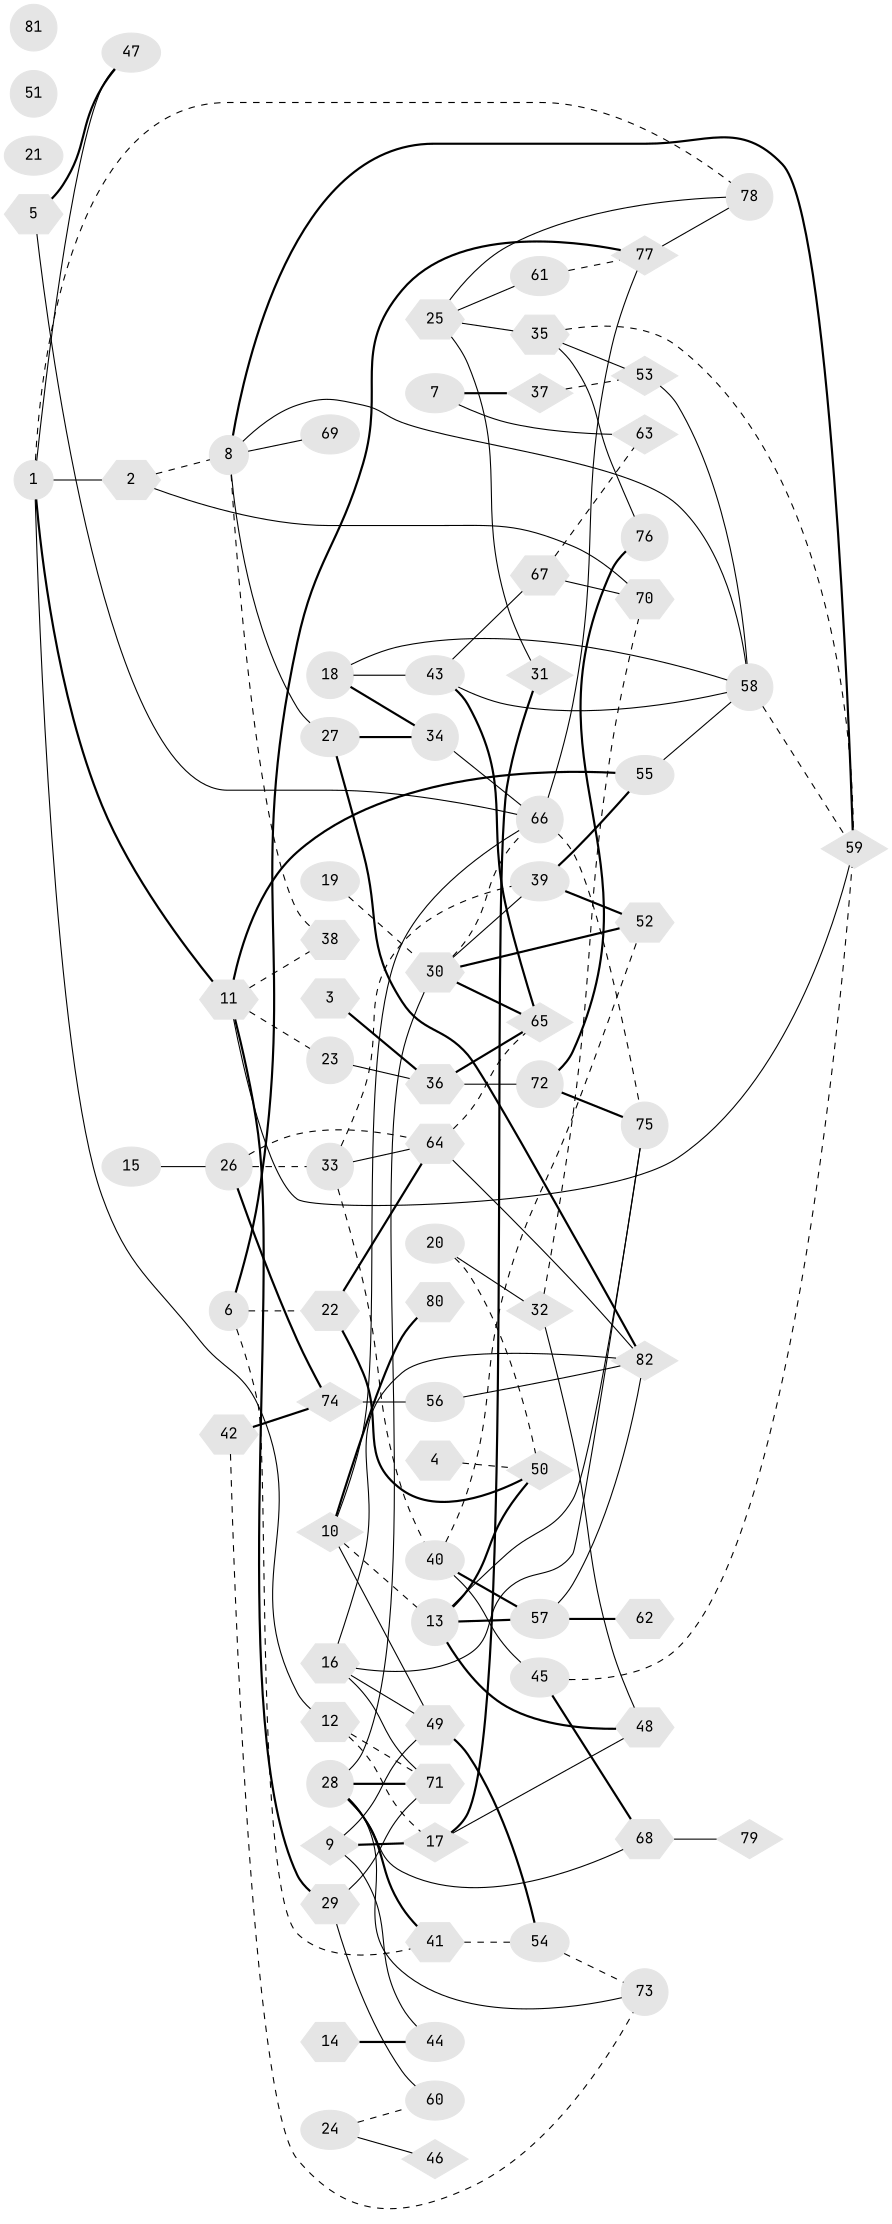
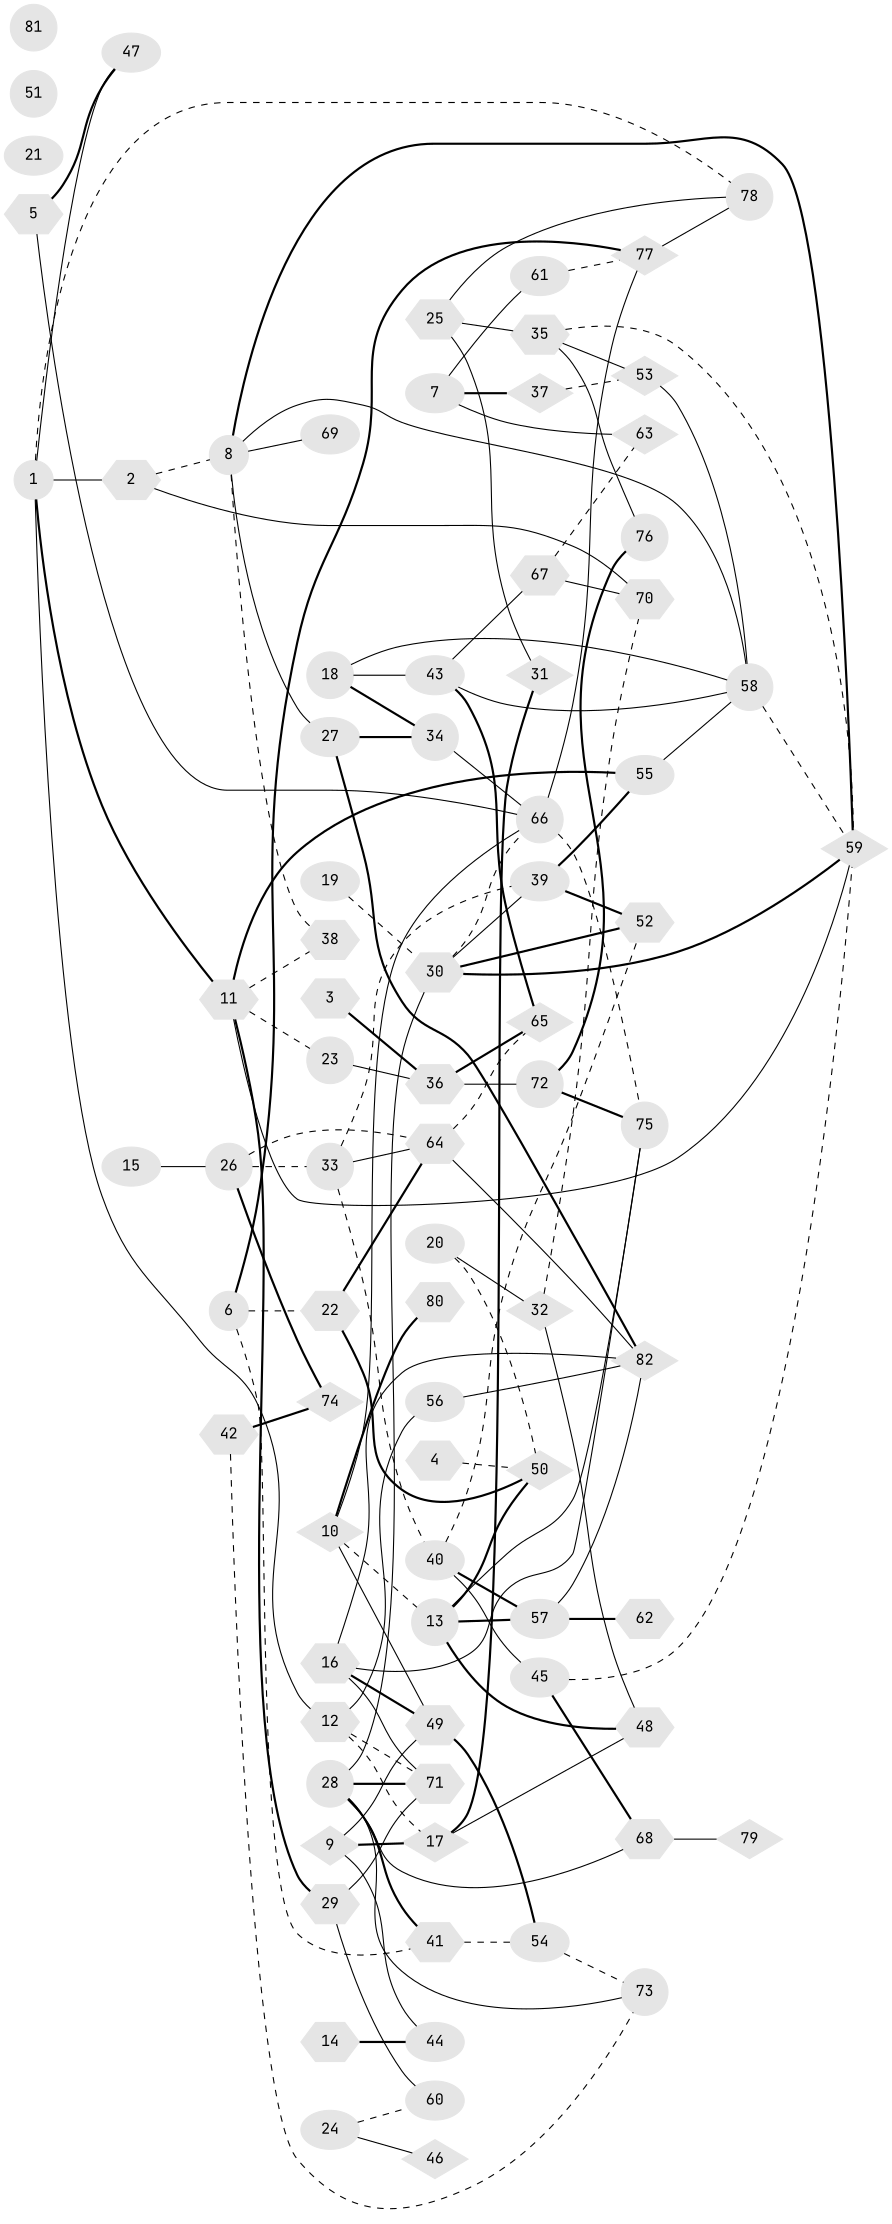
(486, 298) -> (482, 334)
(489, 998) -> (664, 956)
(384, 1402) -> (383, 1563)
(386, 1696) -> (386, 1696)
